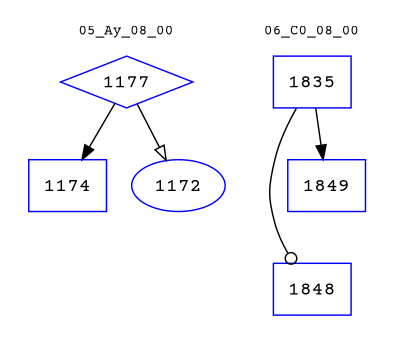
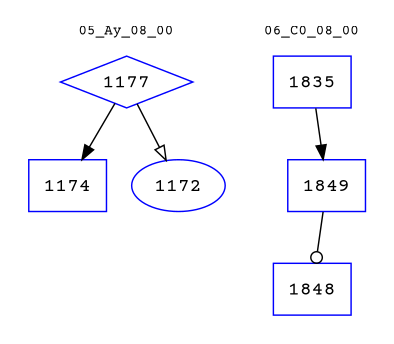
(271, 180) -> (320, 232)
